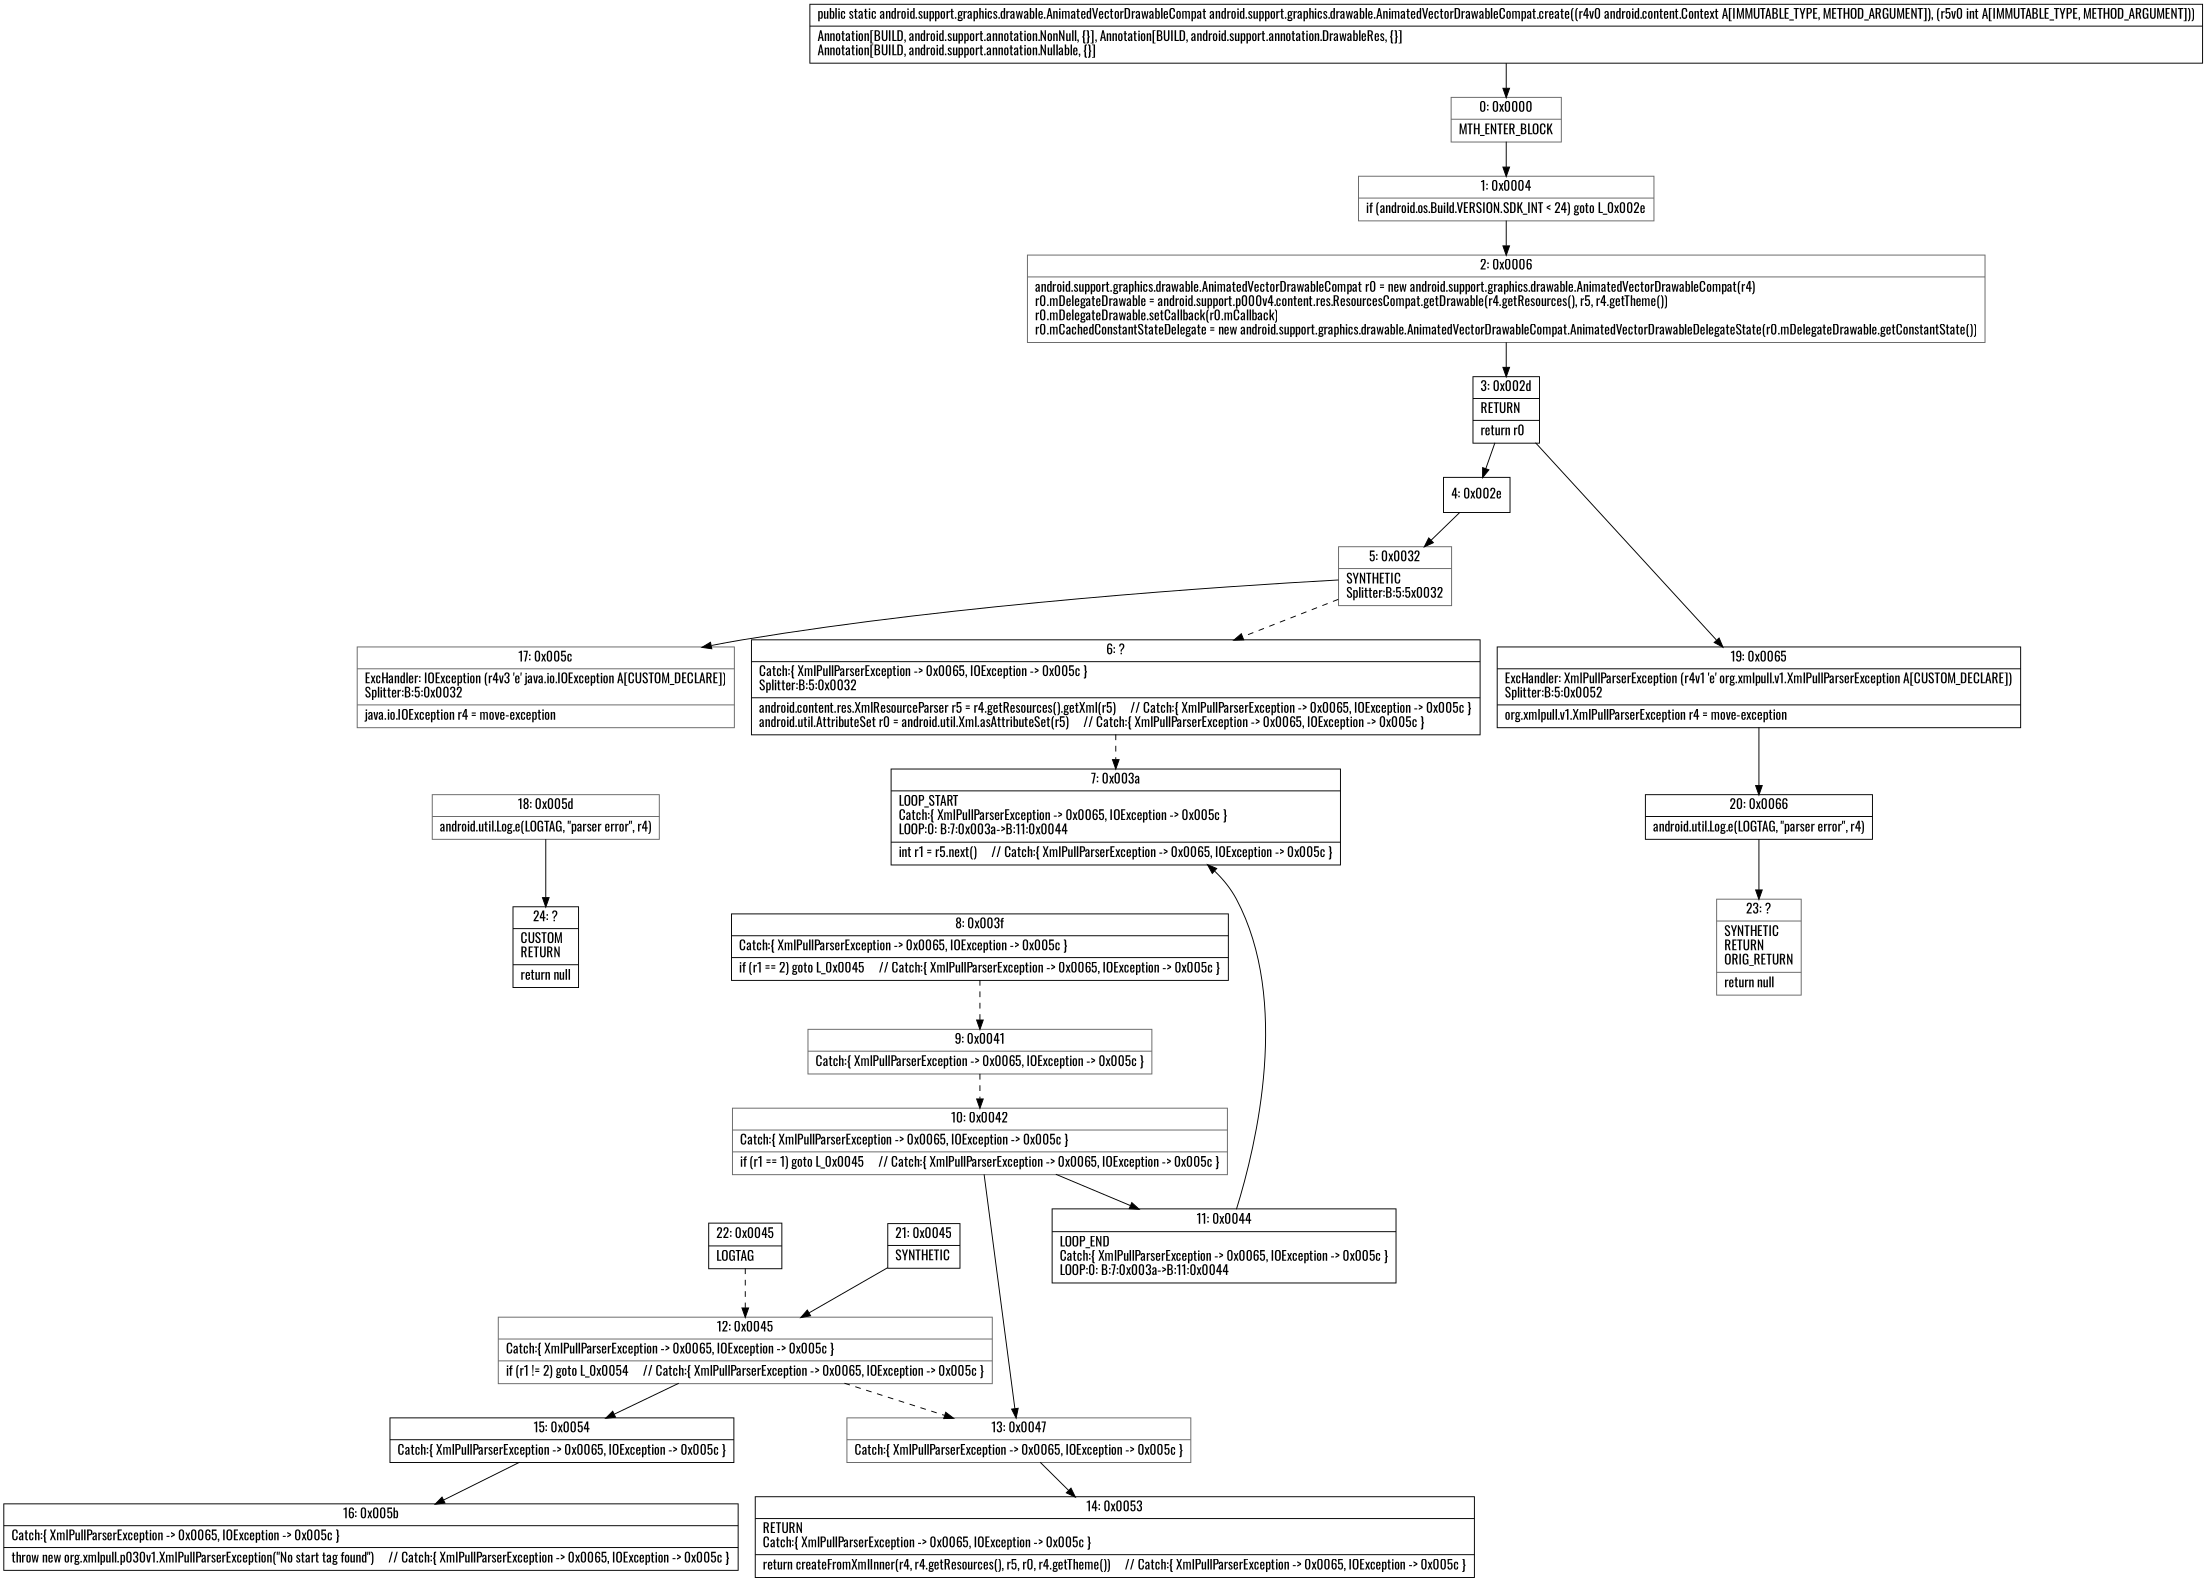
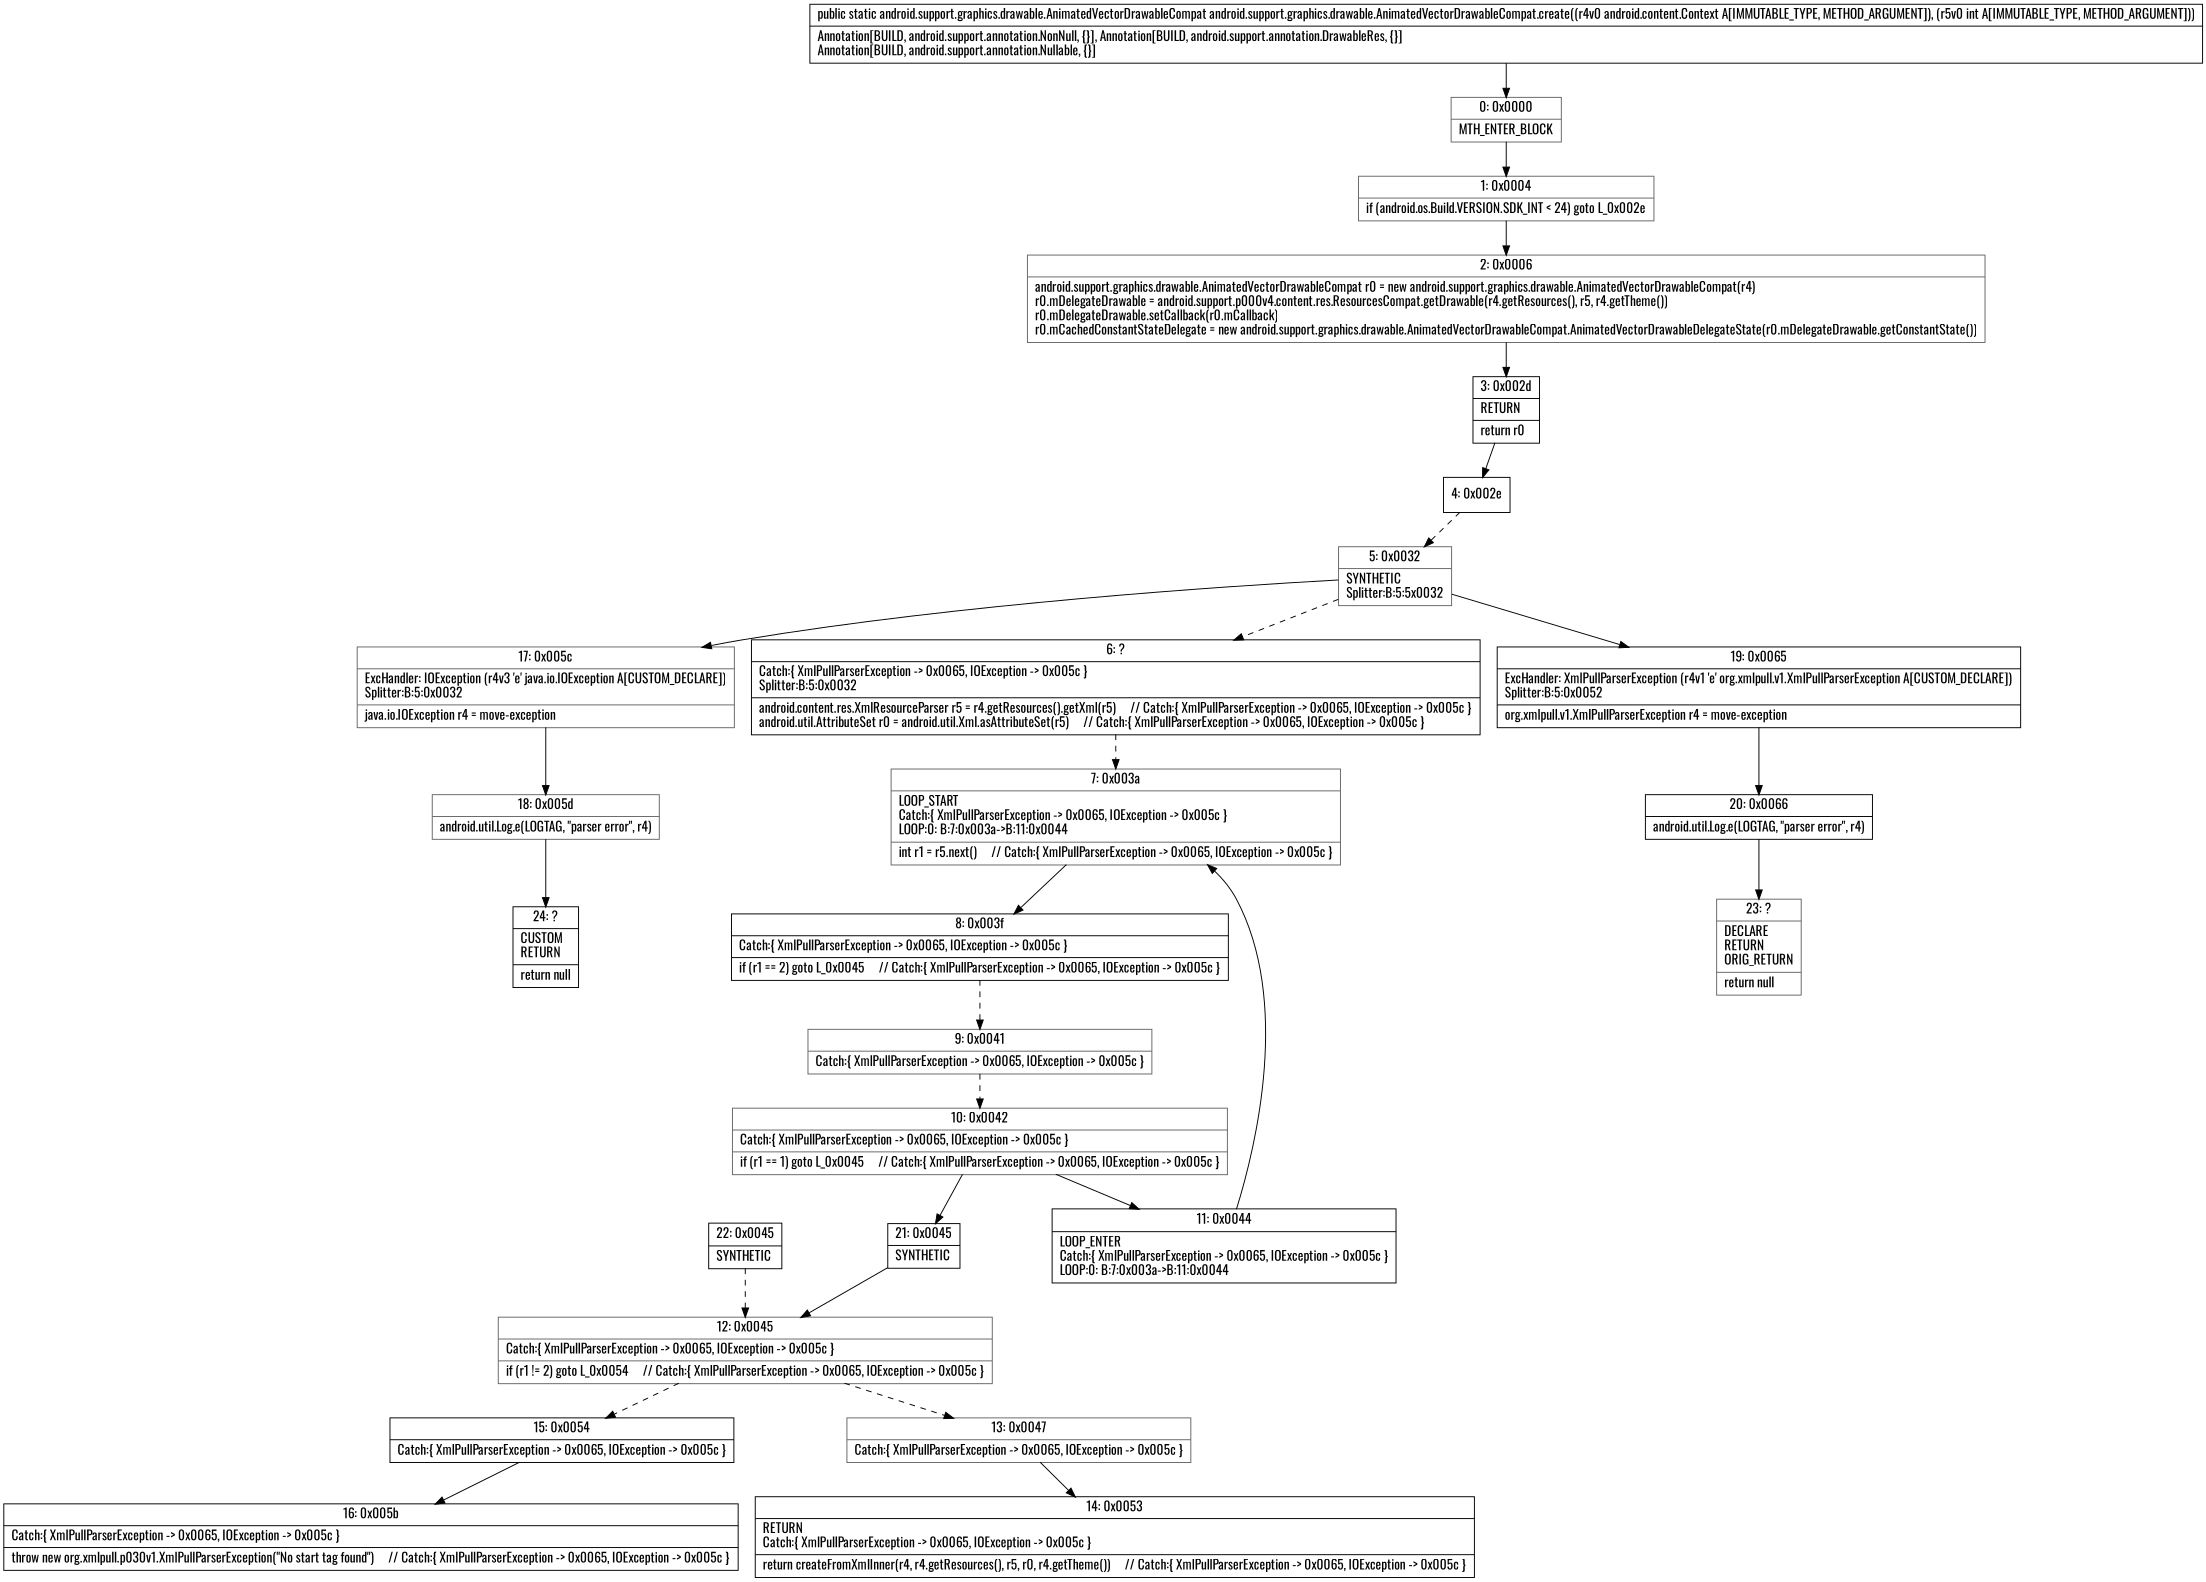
(1445, 526) -> (1445, 526)
(1626, 541) -> (1536, 619)
none -> (546, 756)
(1116, 817) -> (1116, 817)
none -> (1044, 886)
(1752, 932) -> (1747, 932)
(1085, 1243) -> (1091, 1243)
(735, 1257) -> (744, 1257)
(1000, 1292) -> (951, 1195)
(647, 1399) -> (647, 1399)
